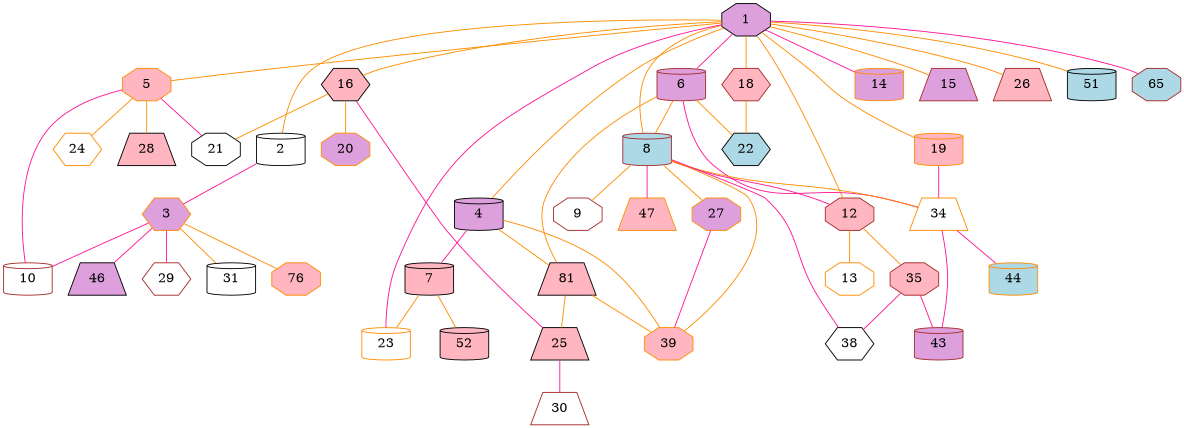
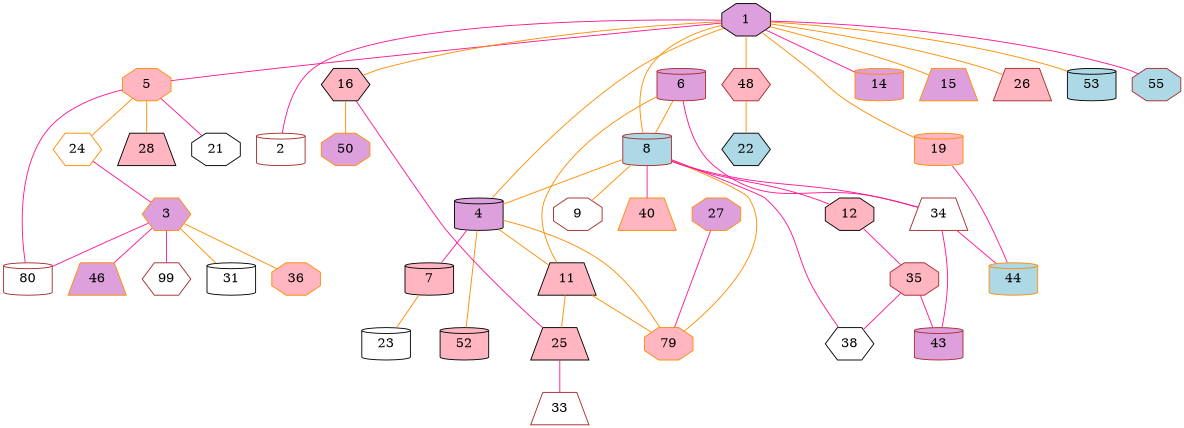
(478, 29) -> (478, 29)
(715, 51) -> none
(419, 53) -> (419, 53)
(746, 85) -> (746, 85)
(949, 85) -> (949, 85)
(1092, 85) -> (1092, 85)
(1156, 85) -> (1156, 85)
(804, 115) -> none
(279, 118) -> none
(715, 118) -> none
(501, 123) -> none
(281, 149) -> (281, 149)
(346, 149) -> (346, 149)
(939, 182) -> (984, 212)
(683, 183) -> (563, 182)
(220, 184) -> (122, 182)
(795, 185) -> (795, 185)
(647, 214) -> (647, 214)
(850, 214) -> (850, 214)
(939, 214) -> (939, 214)
(882, 247) -> (882, 247)
(28, 279) -> (28, 279)
(97, 279) -> (97, 279)
(166, 279) -> (166, 279)
(296, 279) -> (296, 279)
(567, 279) -> (567, 279)
(850, 279) -> none
(447, 311) -> (472, 279)
(386, 344) -> (386, 344)
(669, 344) -> (669, 344)
(560, 409) -> (560, 409)
